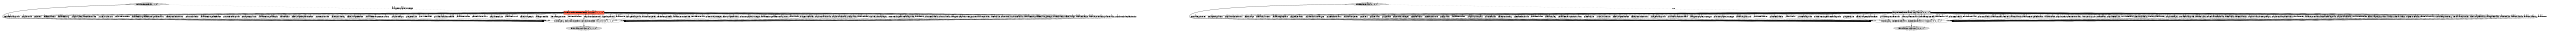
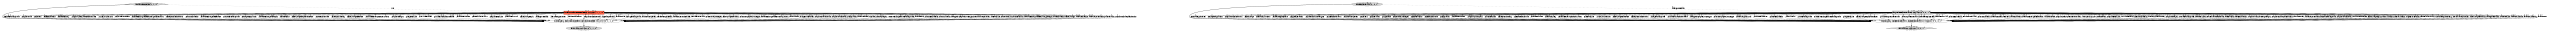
(1367, 4) -> (1367, 4)
(402, 9) -> (393, 9)
(1673, 9) -> (1678, 9)
(1911, 28) -> (1911, 28)
